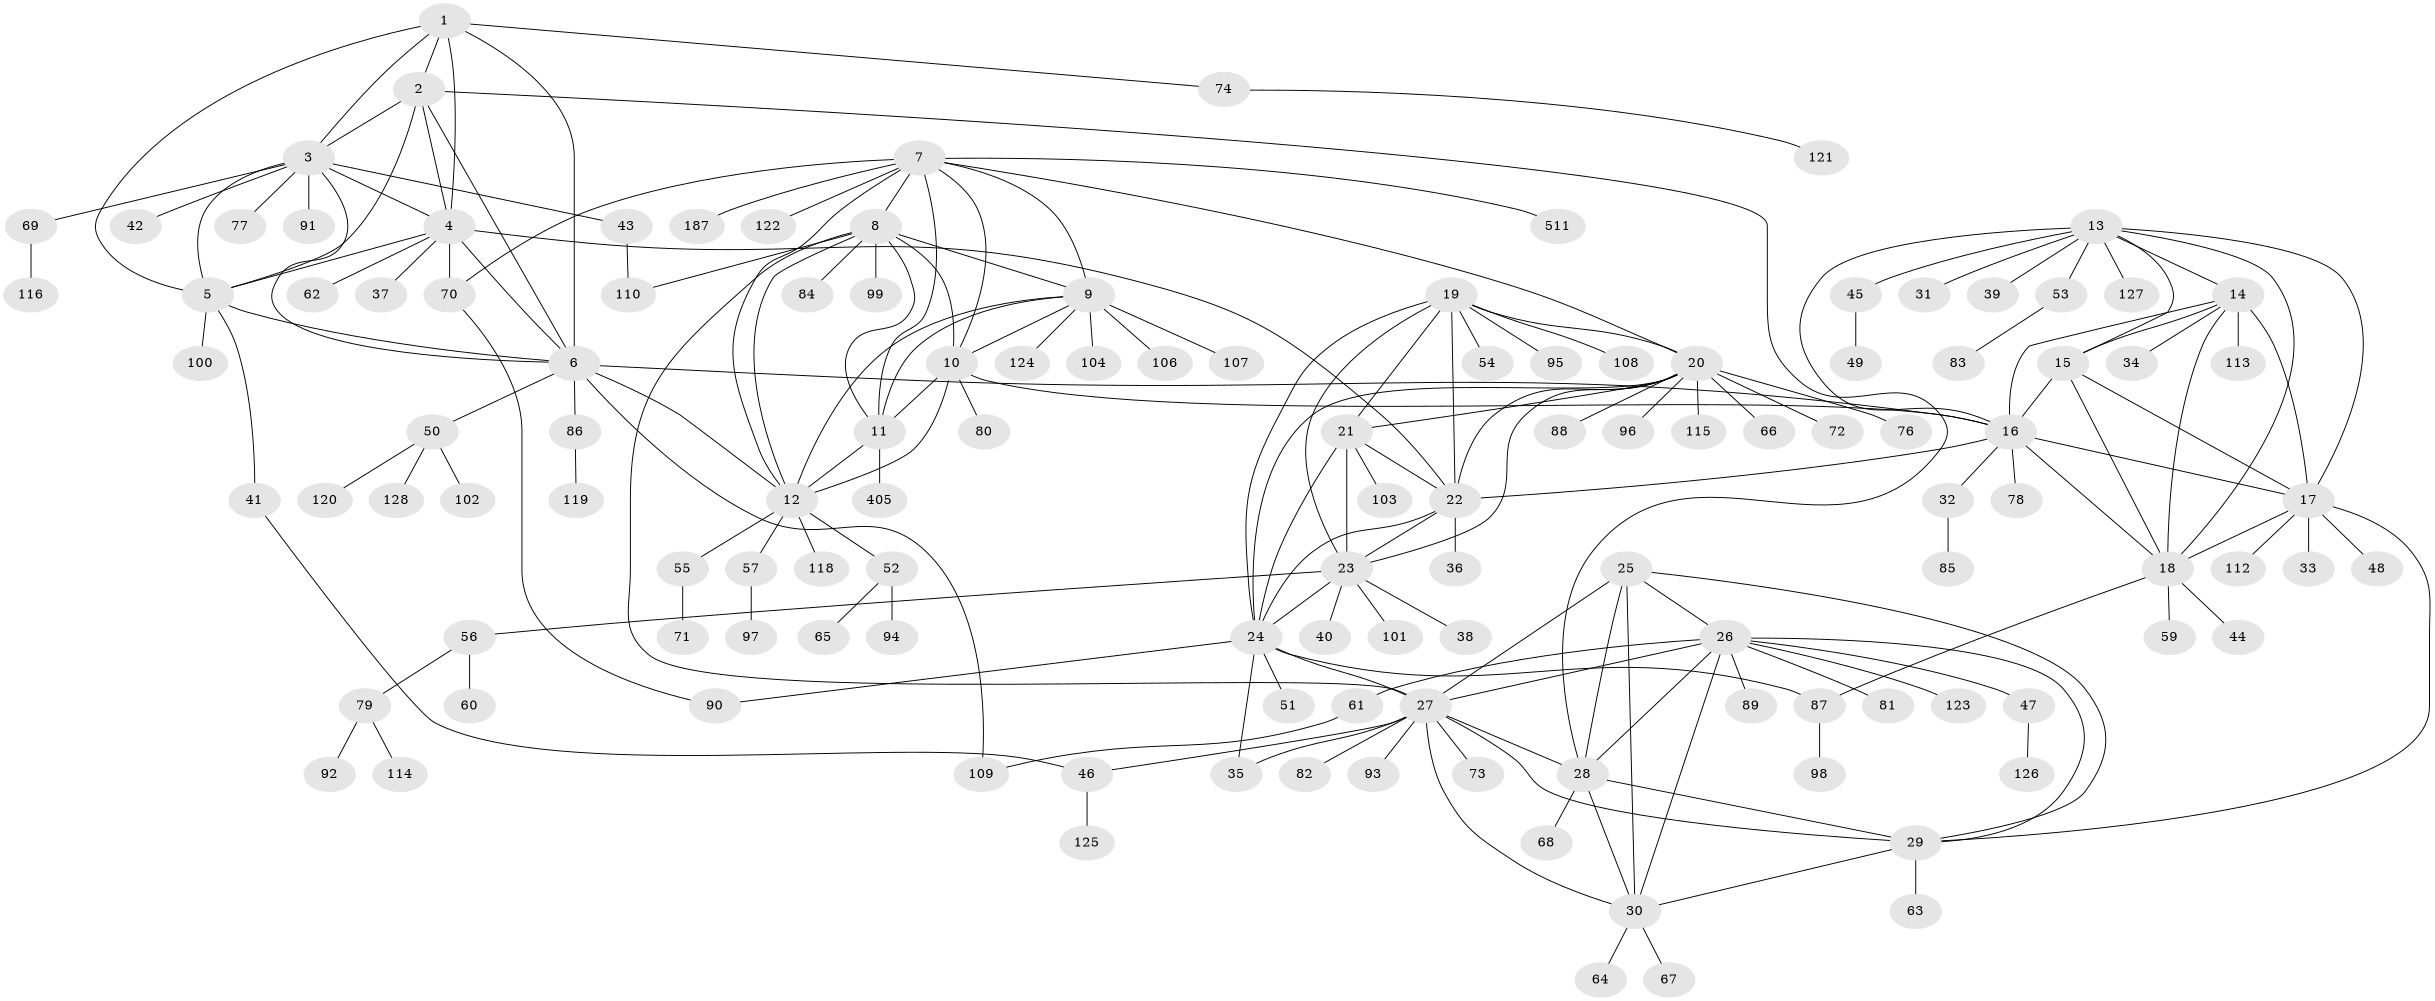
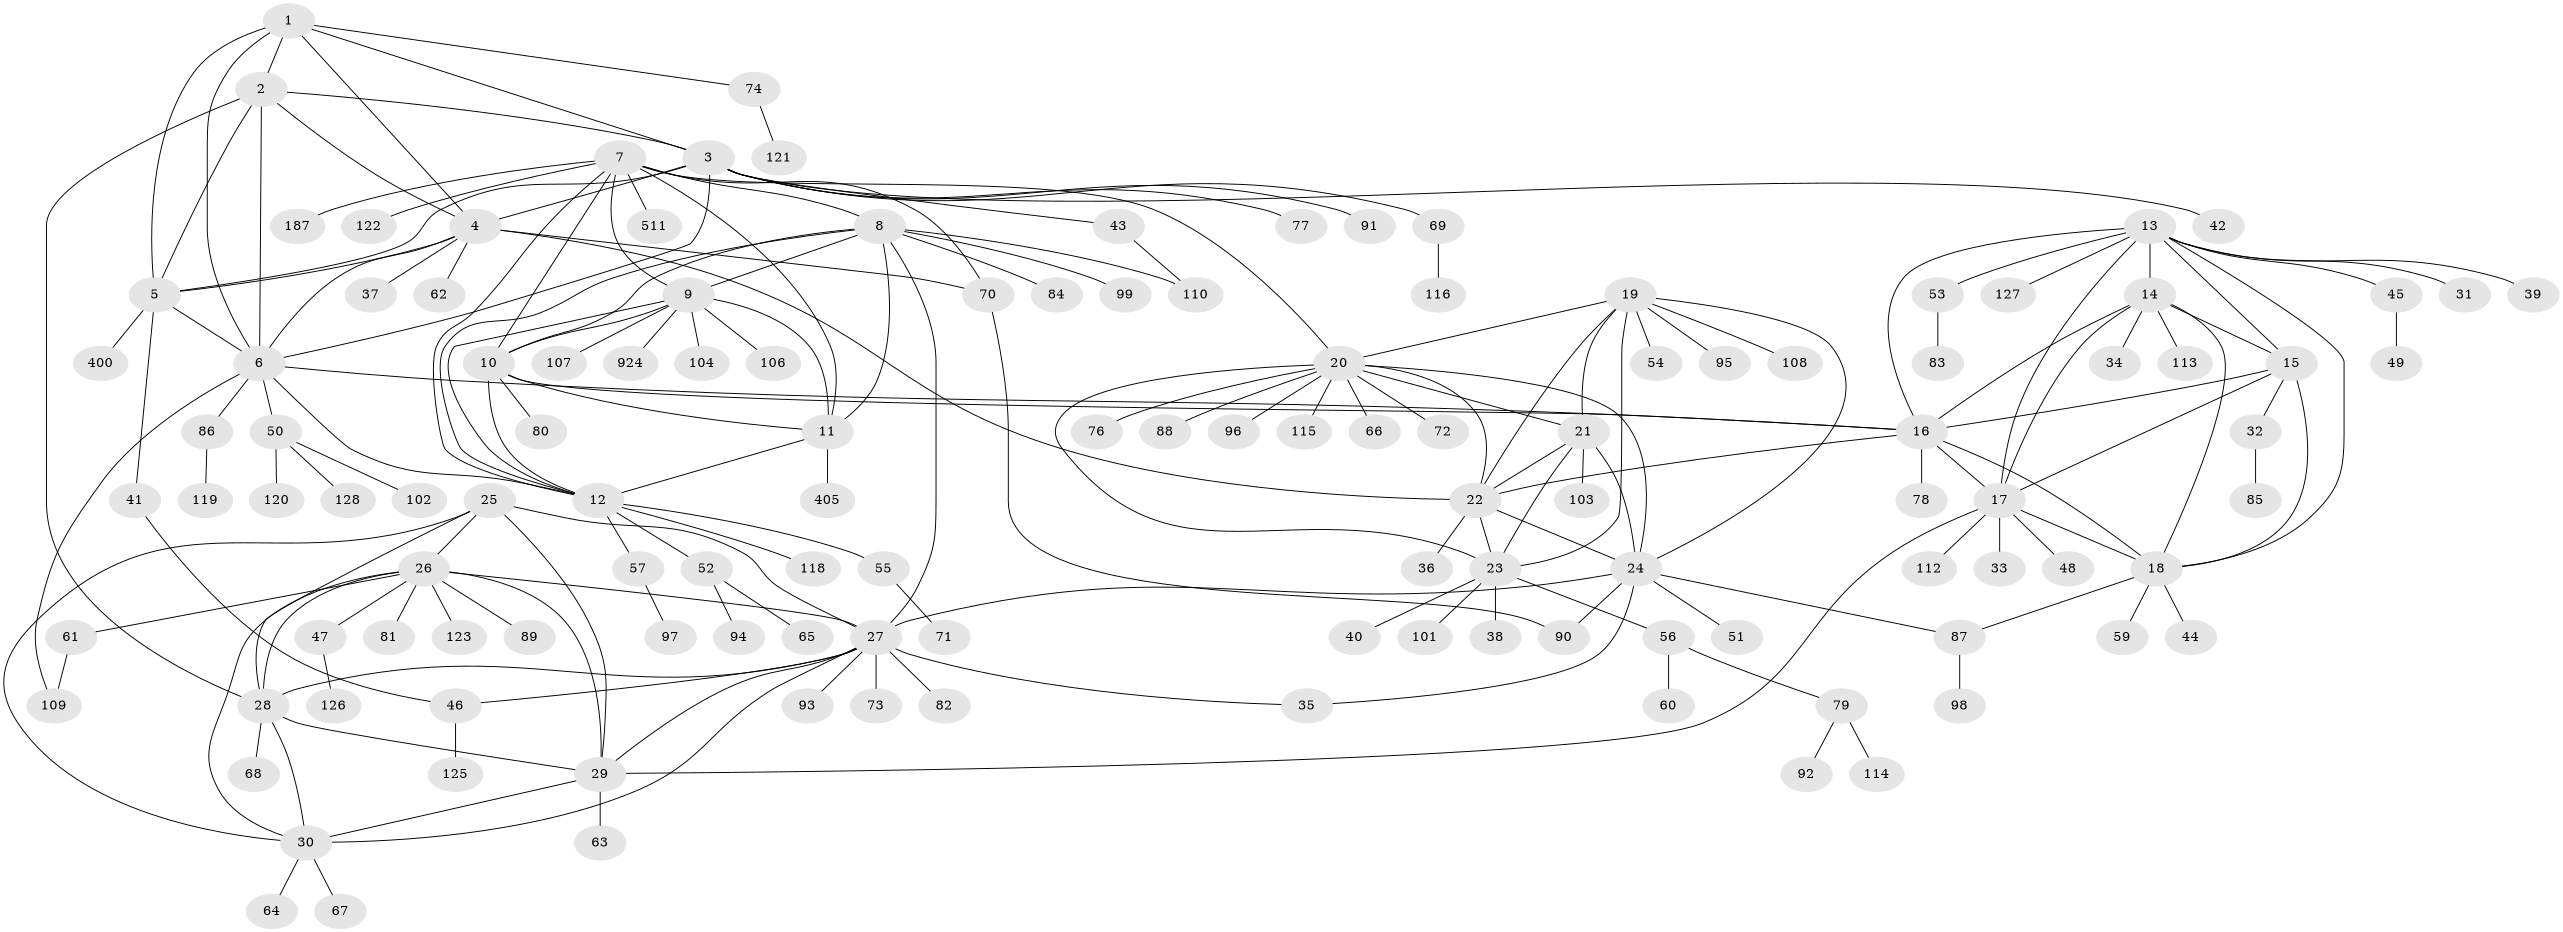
(200, 363) -> (101, 363)
(1022, 363) -> (631, 363)
(1979, 466) -> (2274, 398)
(1302, 603) -> none
